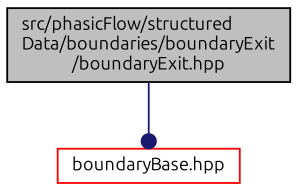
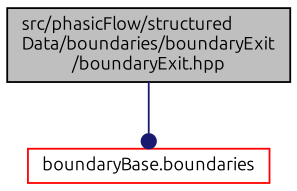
(149, 166) -> (149, 166)
